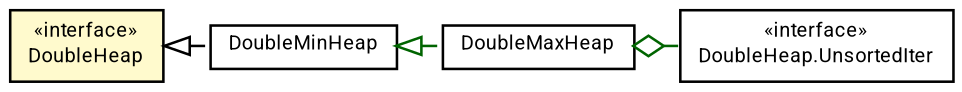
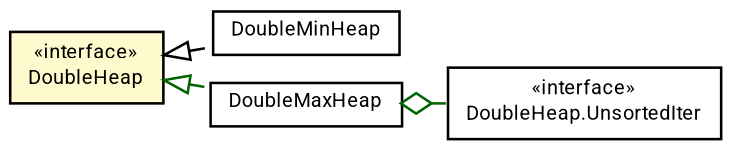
(431, 46) -> (199, 86)
